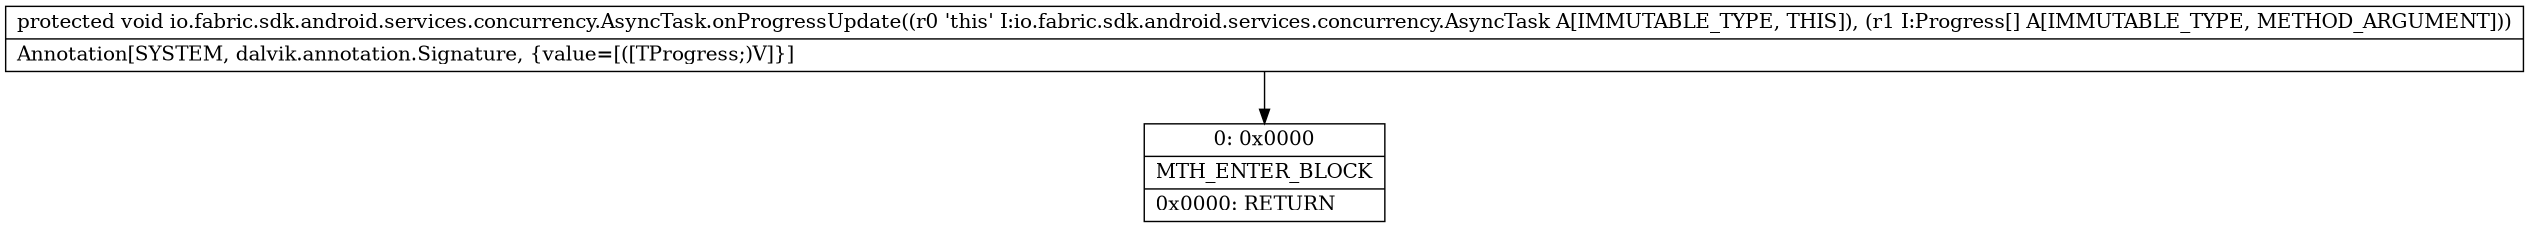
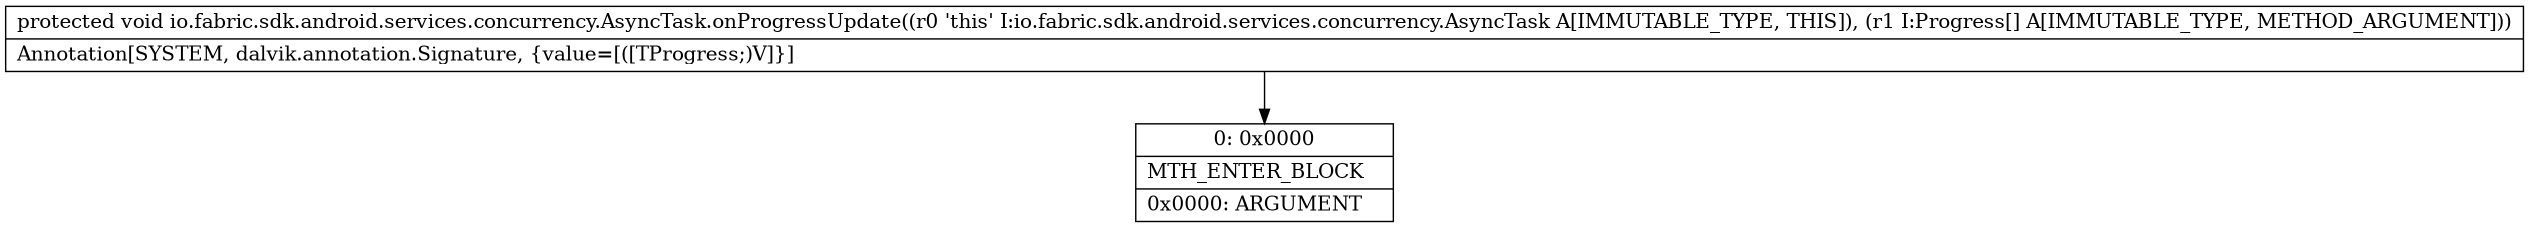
(1255, 205) -> (1265, 205)
